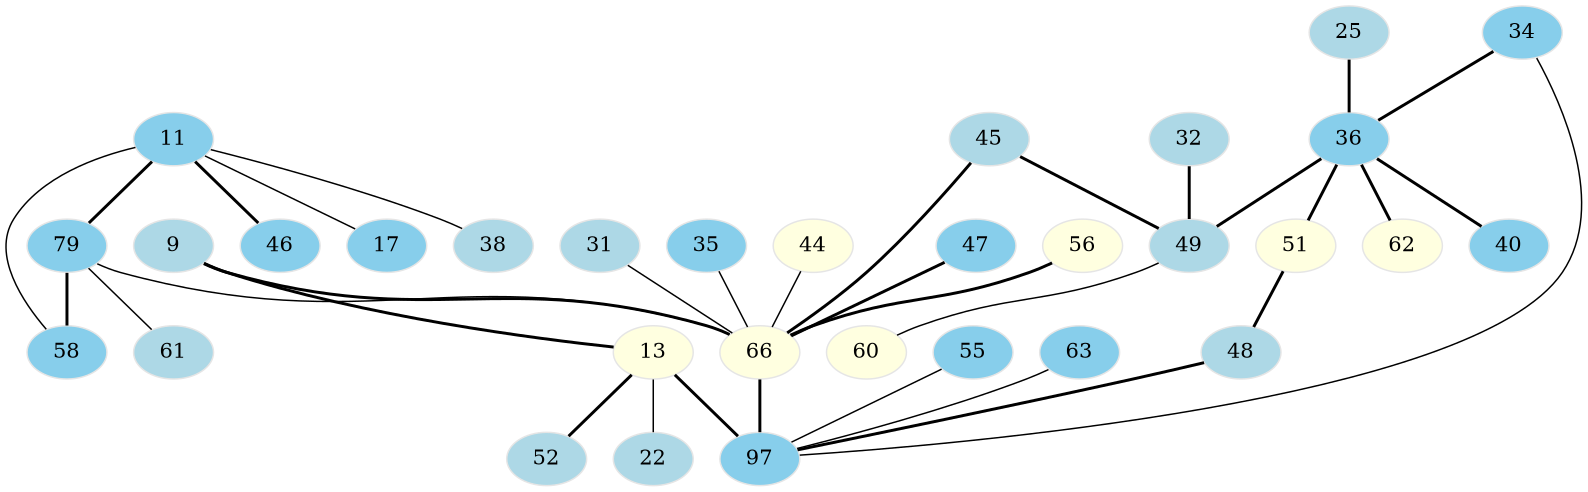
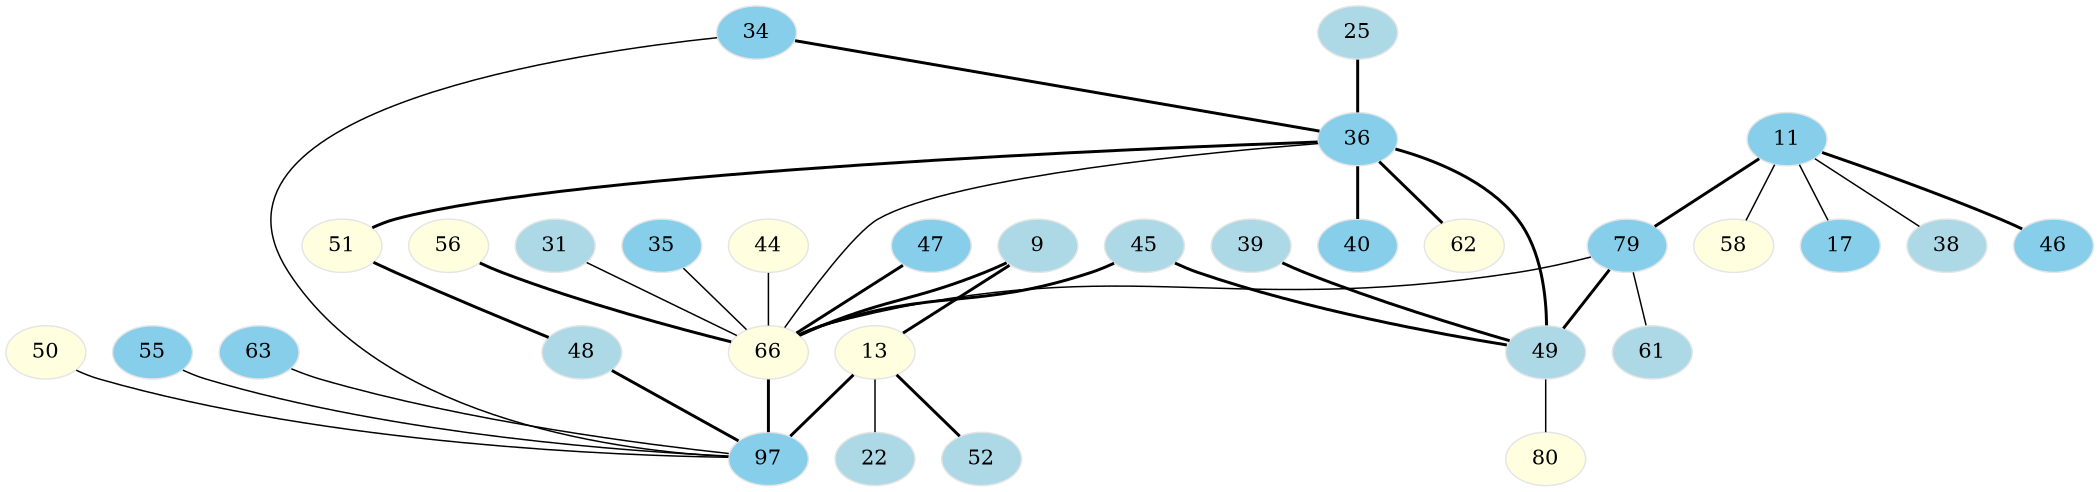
(1189, 139) -> (1251, 246)
none -> (1024, 178)
(67, 299) -> (1586, 299)
none -> (46, 352)
(67, 352) -> (1734, 246)
(866, 352) -> (1546, 459)
